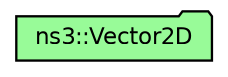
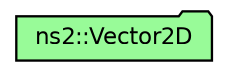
(114, 38) -> (114, 38)
